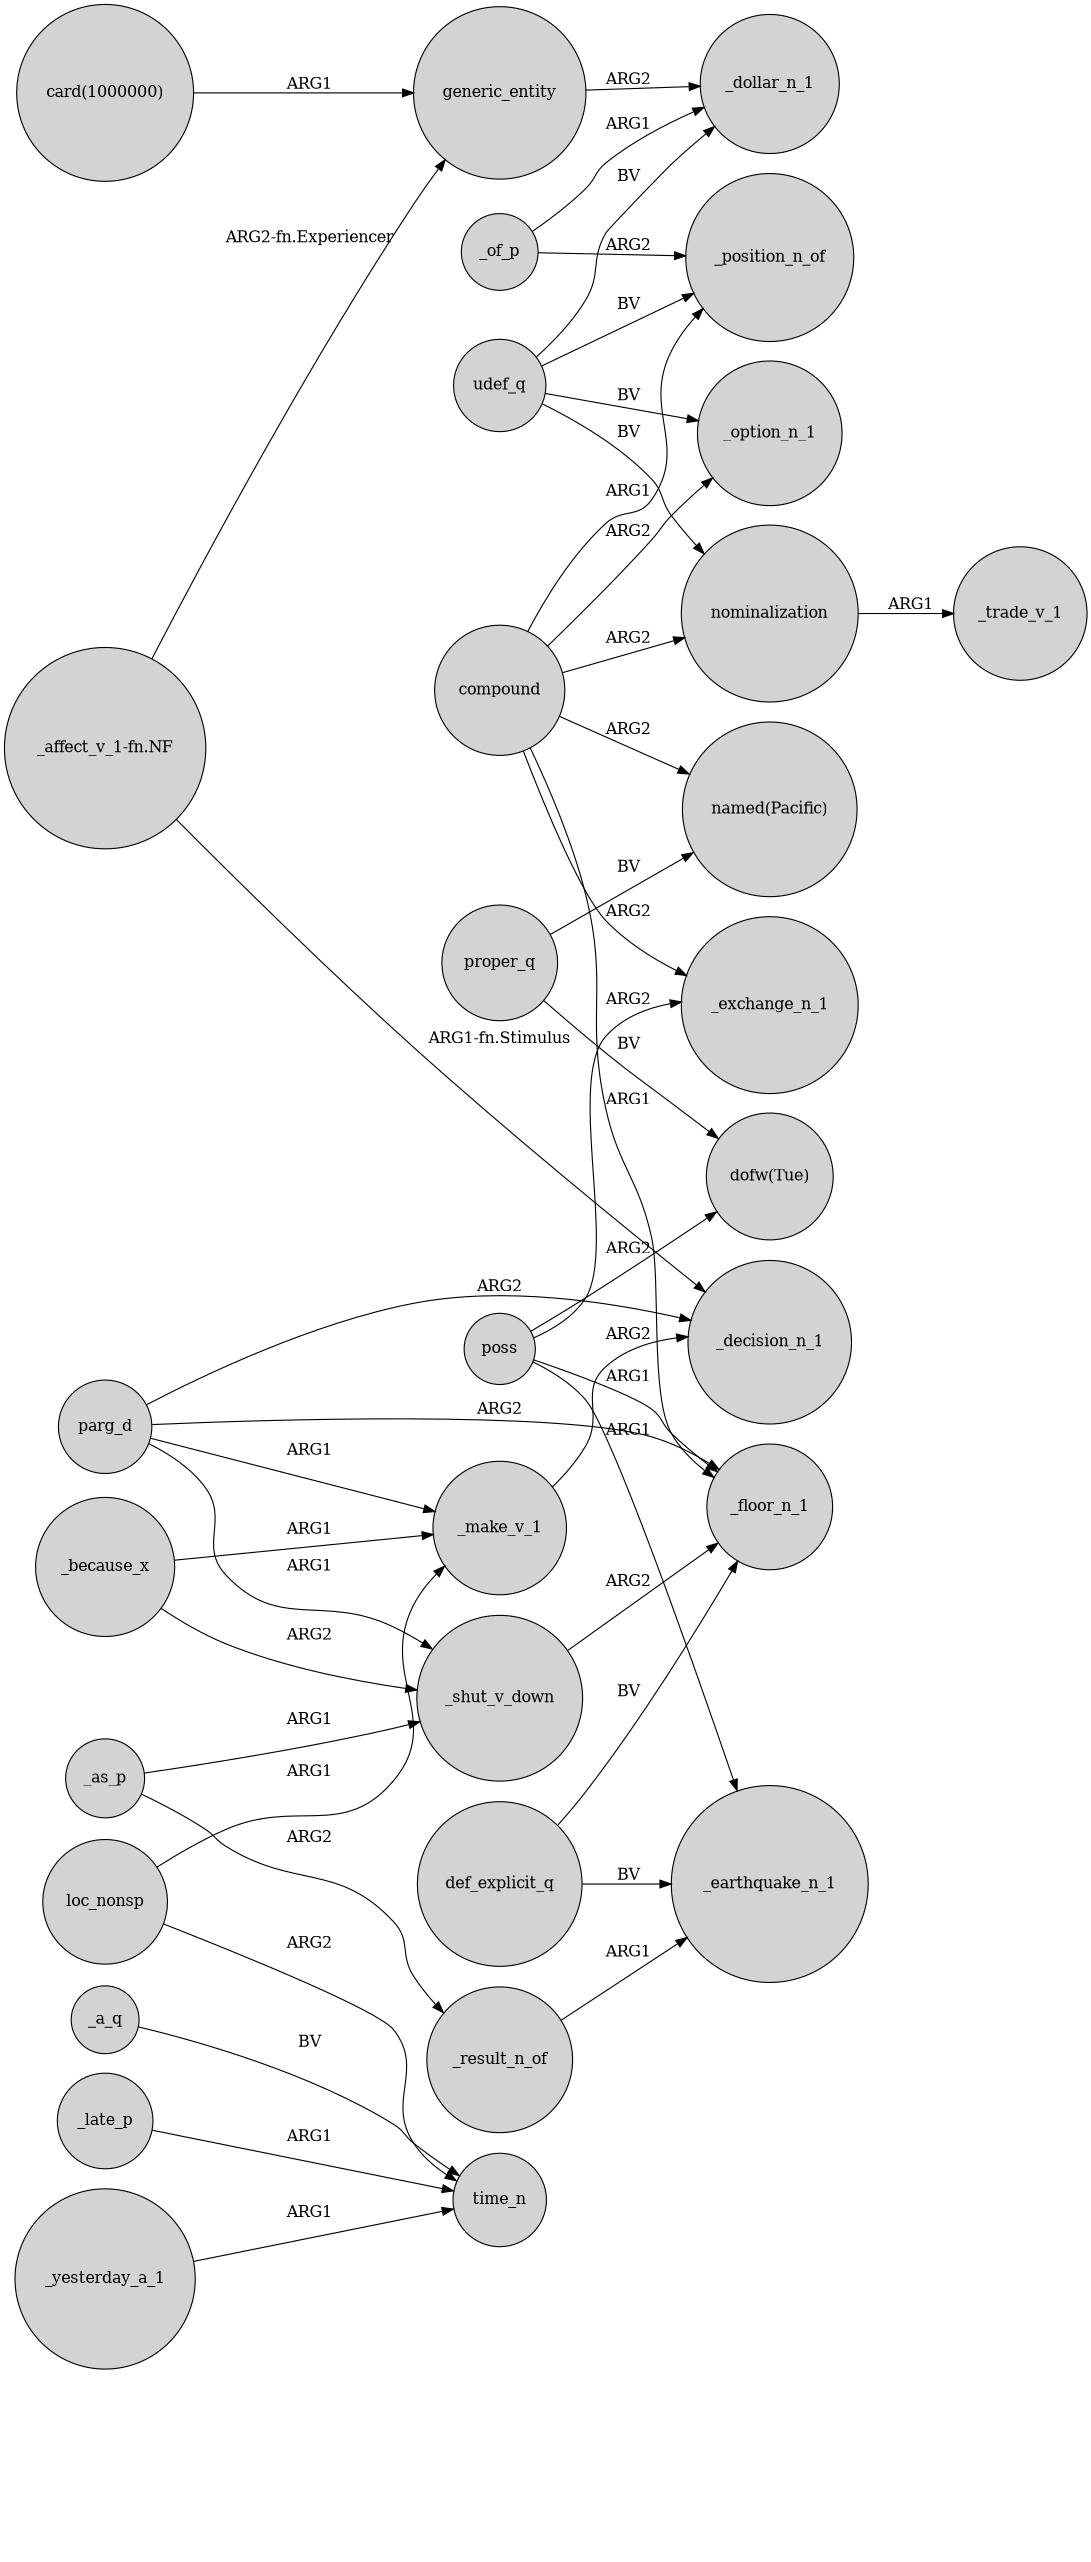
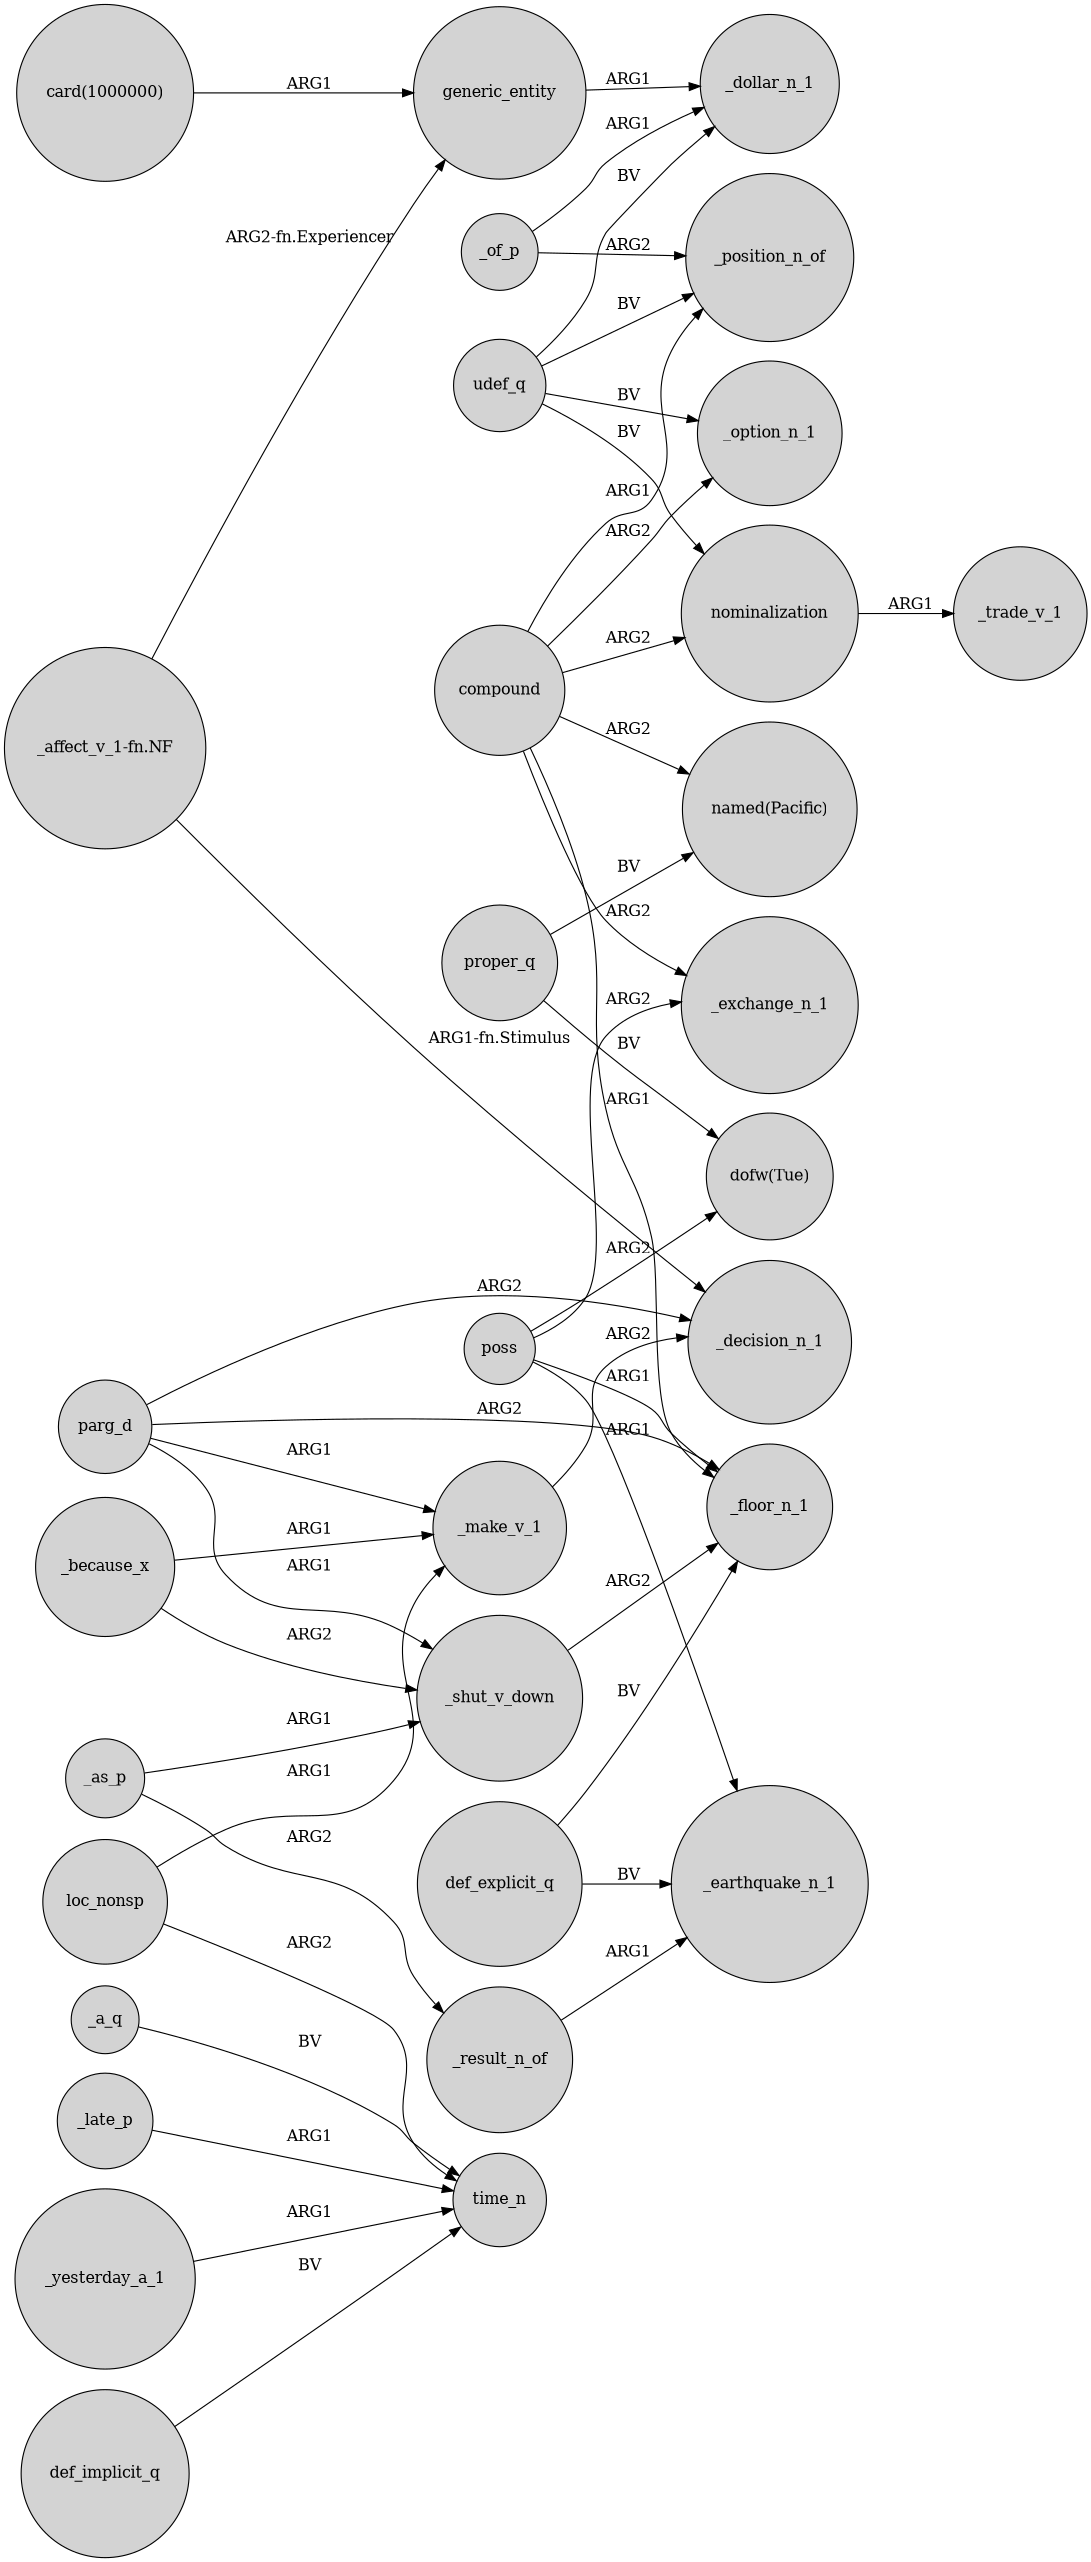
(629, 80) -> (629, 80)
none -> (105, 2474)
